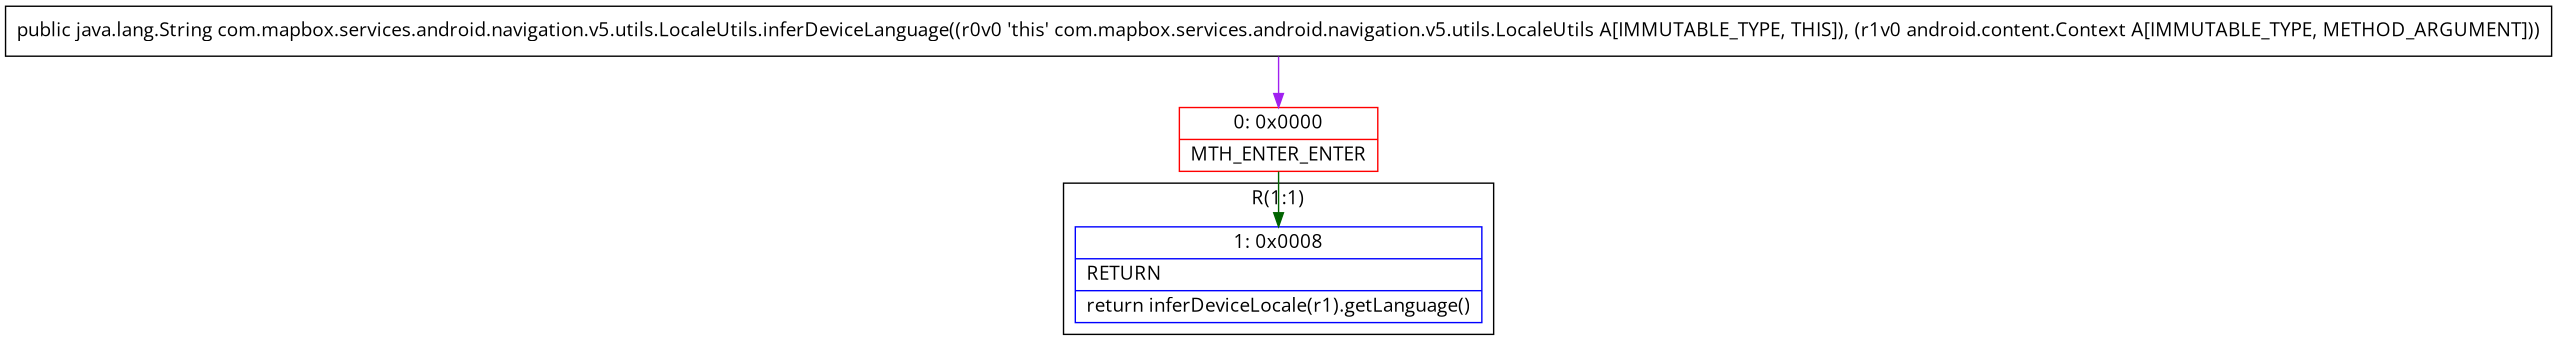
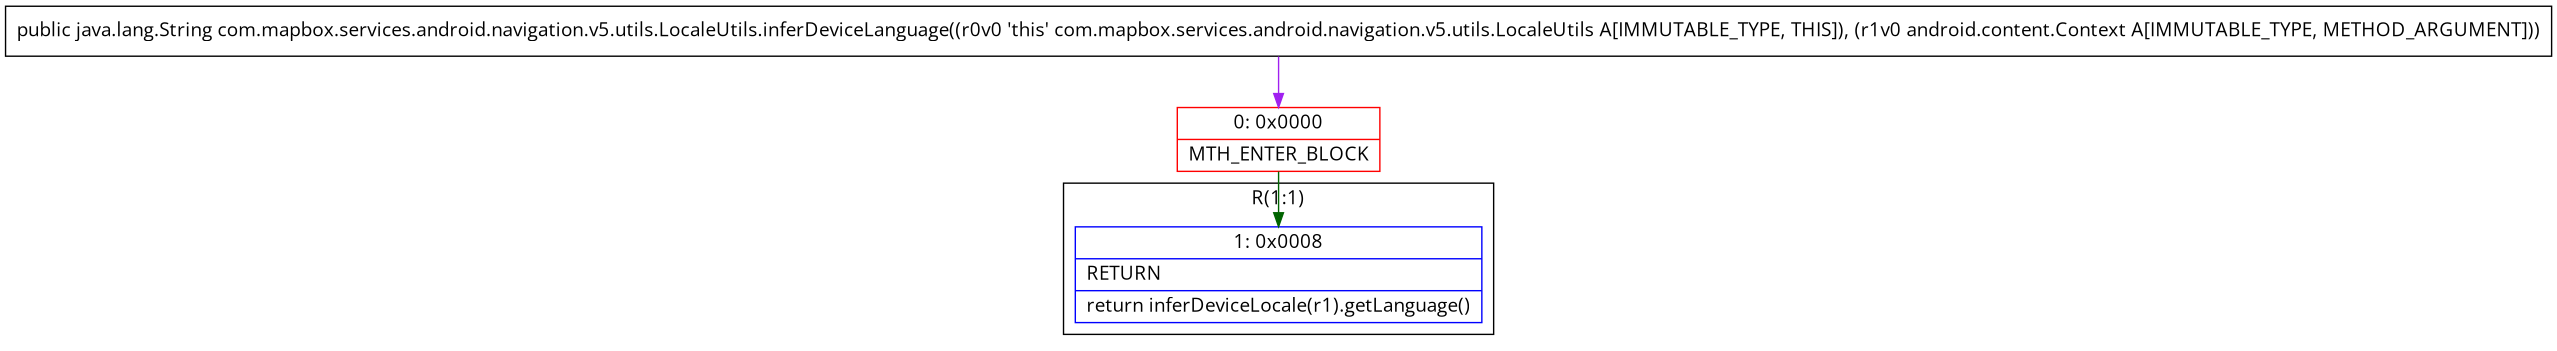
(1279, 155) -> (1279, 155)
